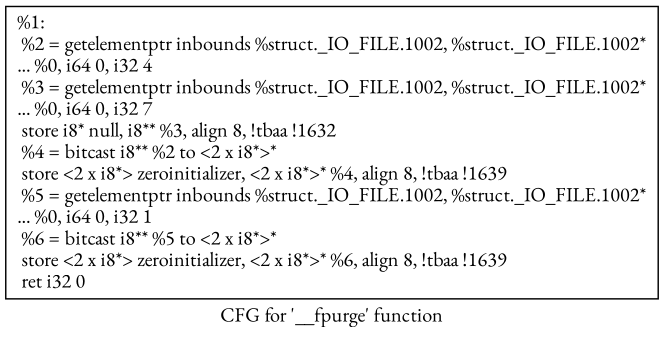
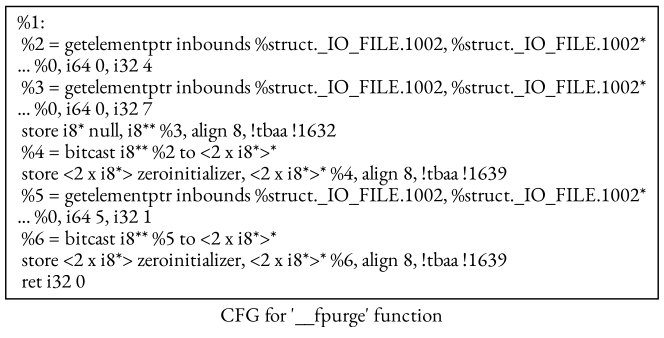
(85, 217) -> (85, 217)
